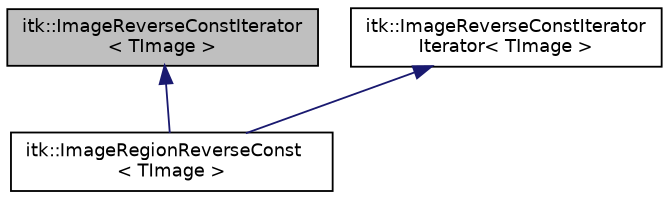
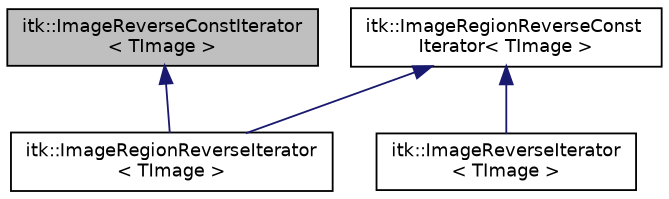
(506, 37) -> (506, 37)
(172, 162) -> (172, 162)
none -> (506, 162)
